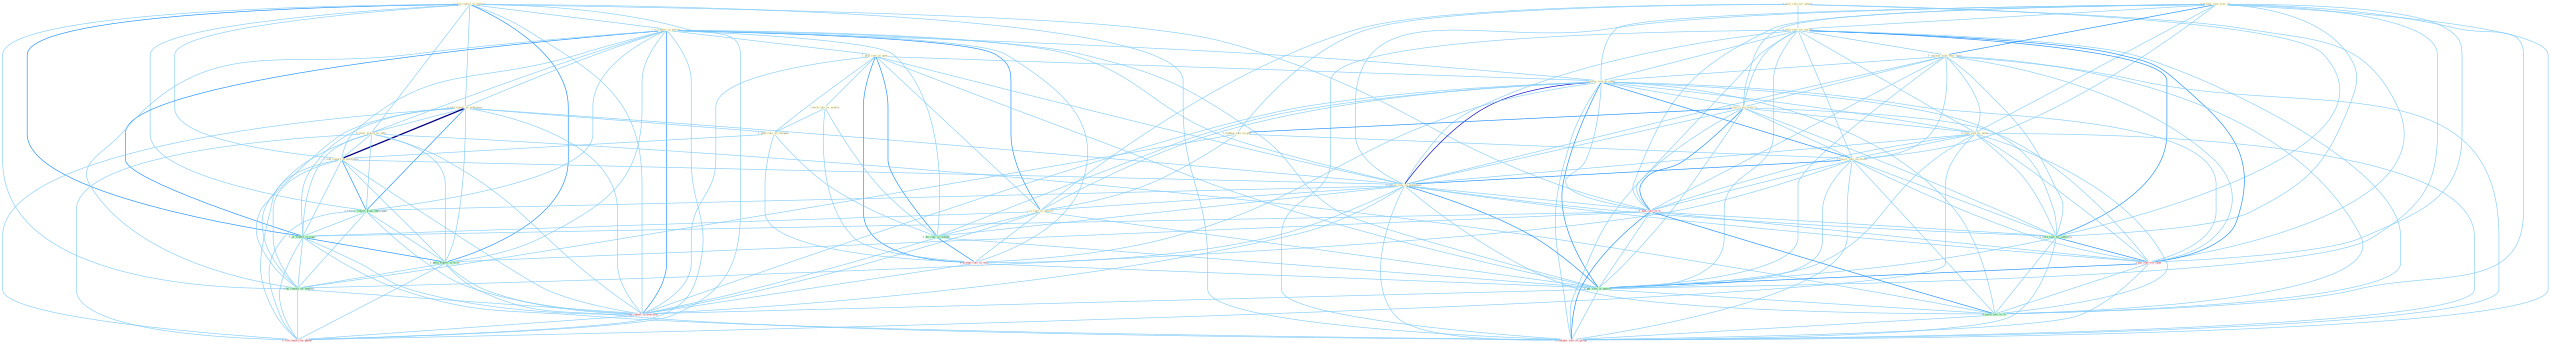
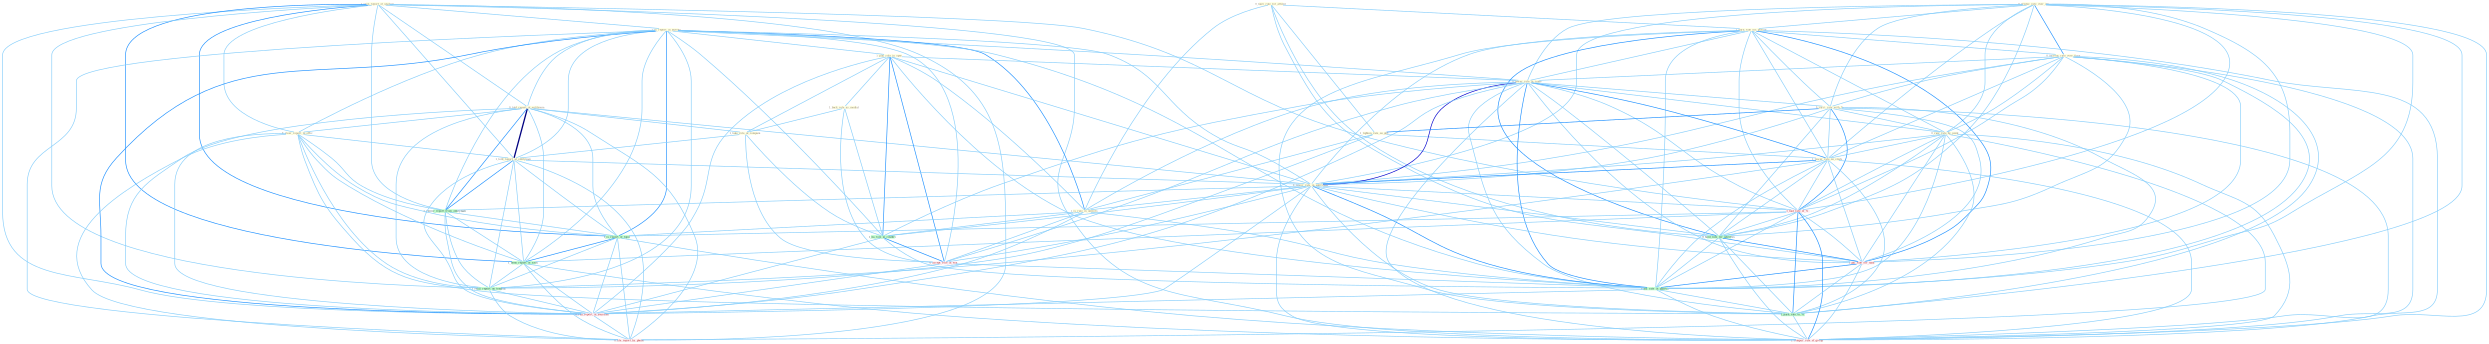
(279, 244) -> none
